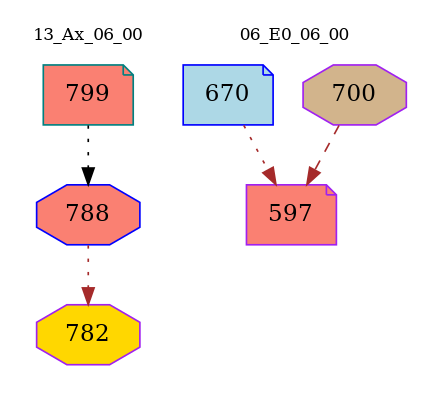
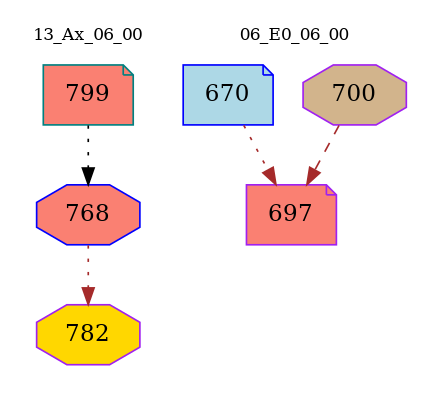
(88, 215) -> (88, 215)
(291, 215) -> (291, 215)
